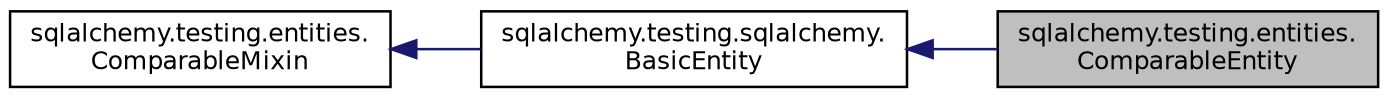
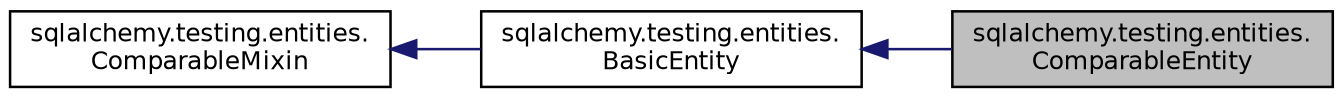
(694, 49) -> (671, 49)
